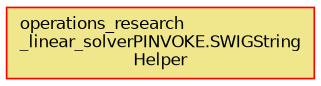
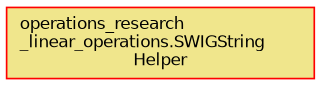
(160, 43) -> (160, 43)
